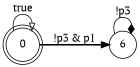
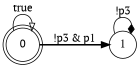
(123, 45) -> (123, 45)
